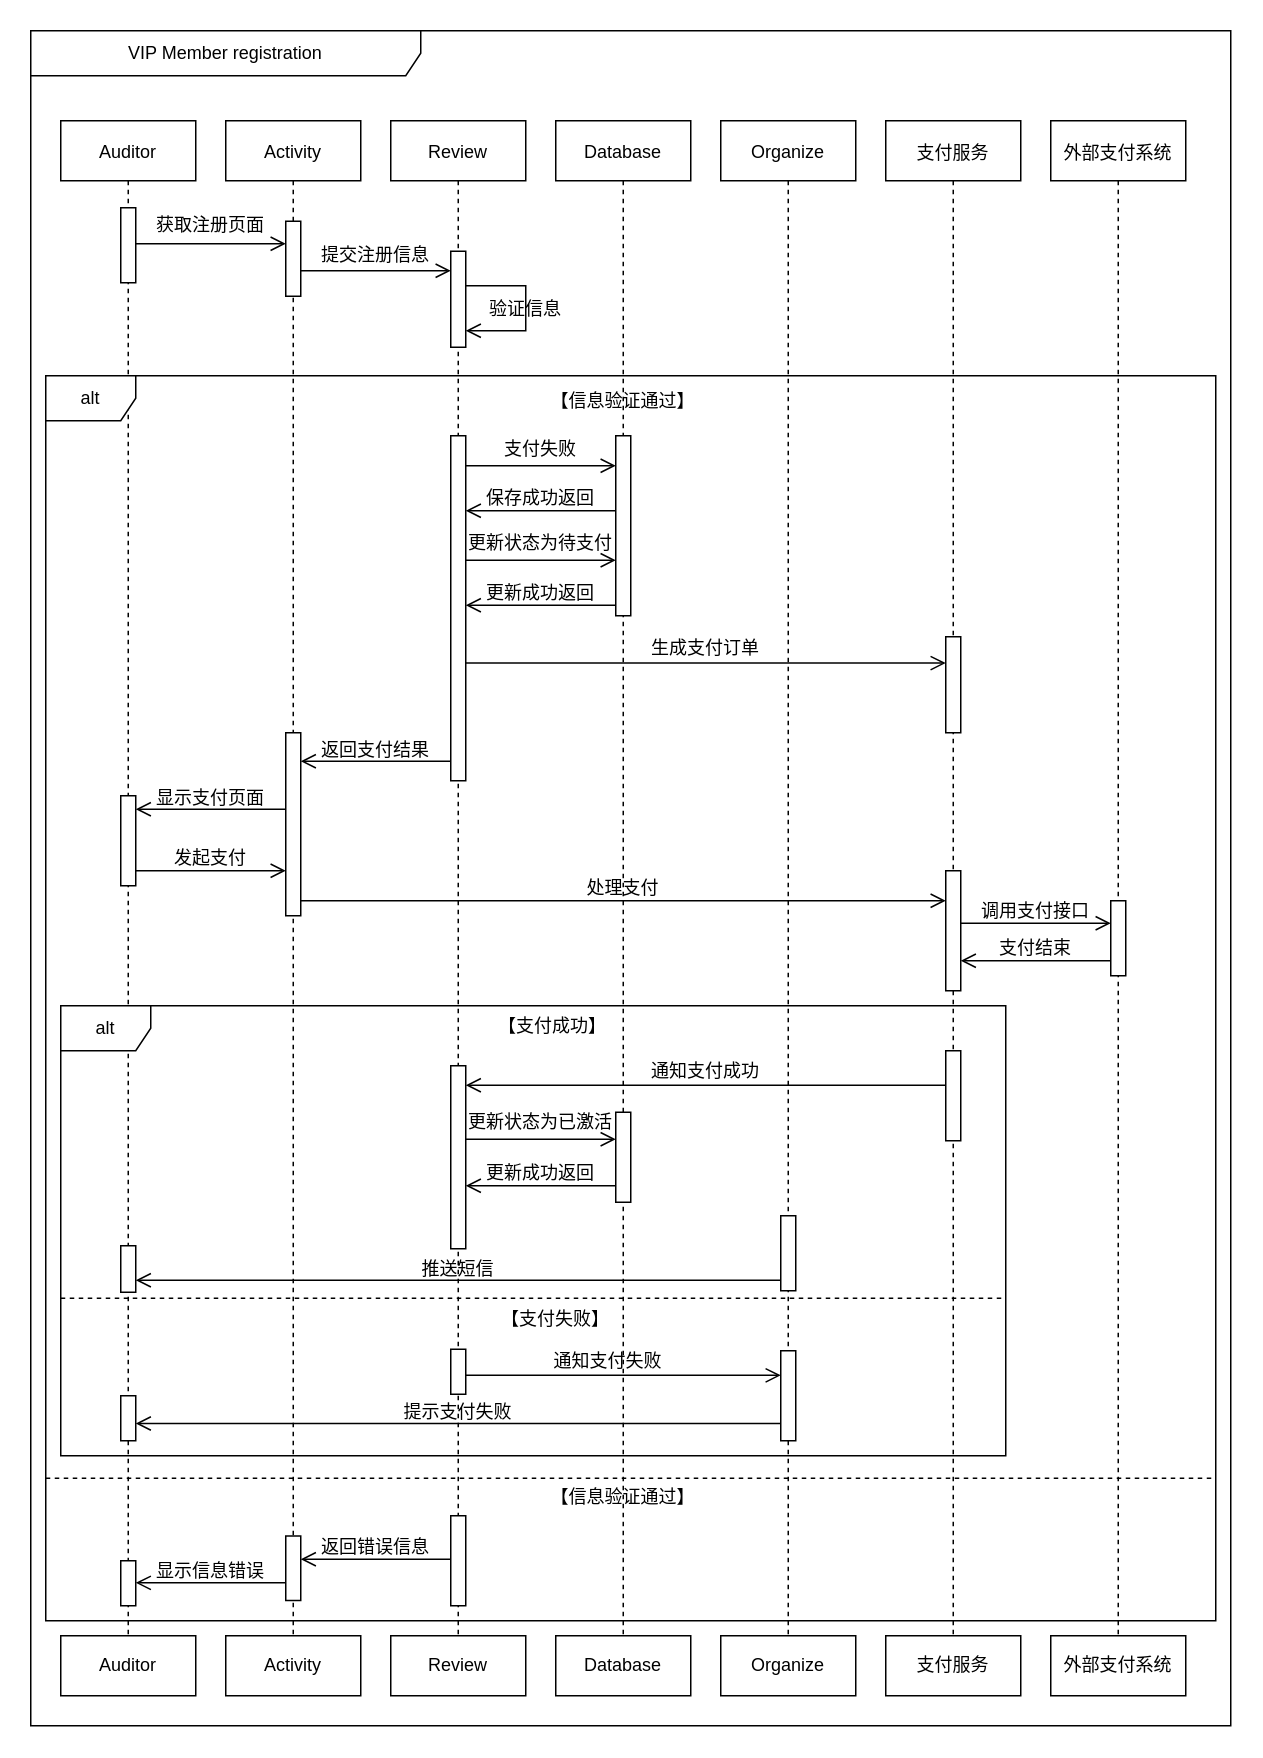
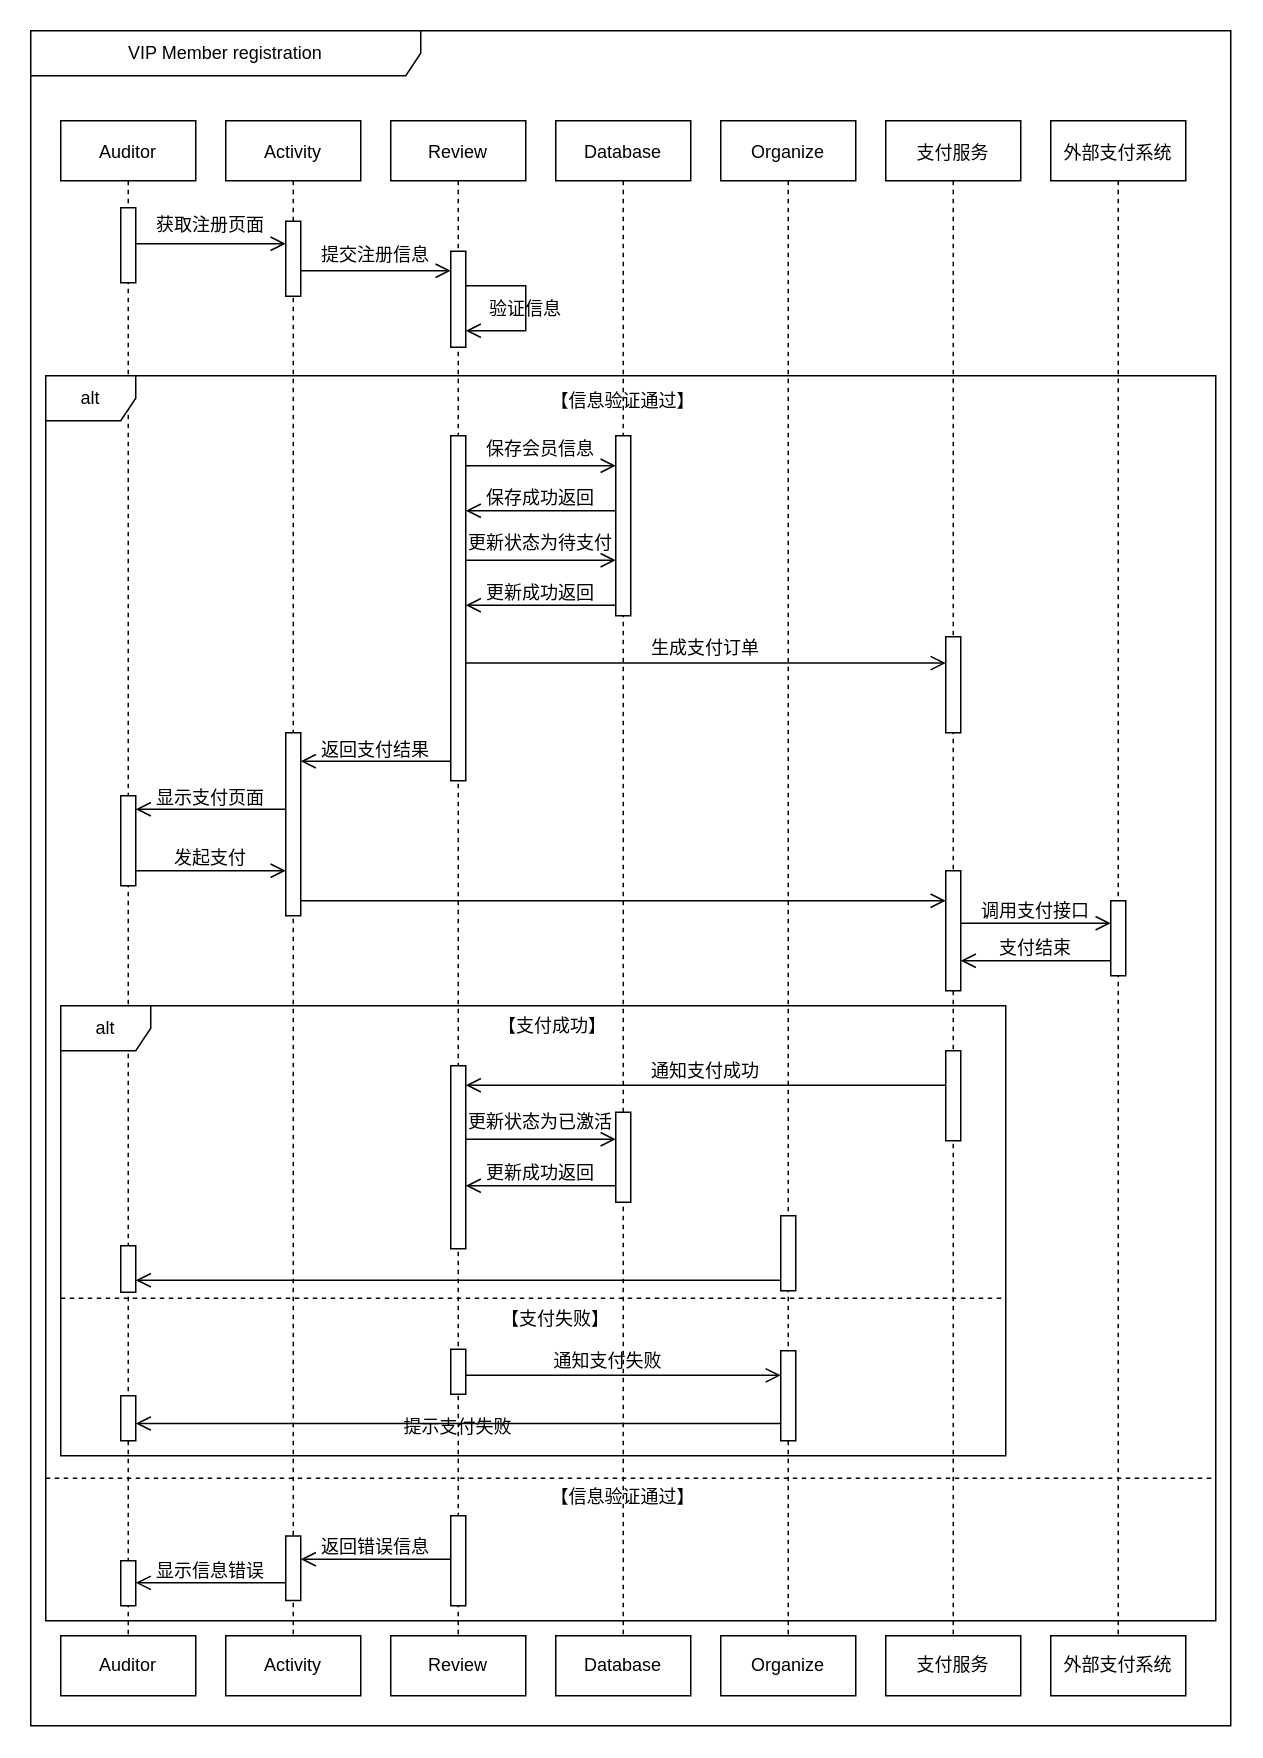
(541, 446) -> (541, 446)
(623, 886) -> none
(458, 1266) -> none
(458, 1409) -> (458, 1424)
